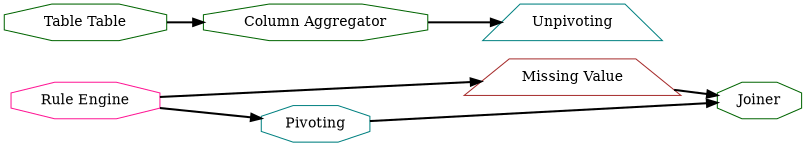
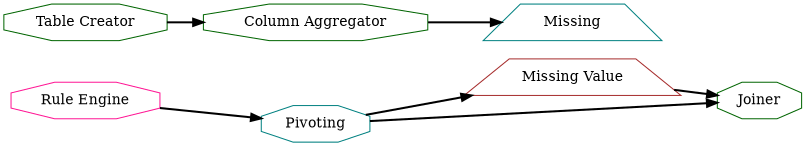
(85, 22) -> (85, 22)
(573, 22) -> (573, 22)
(315, 89) -> (414, 106)
